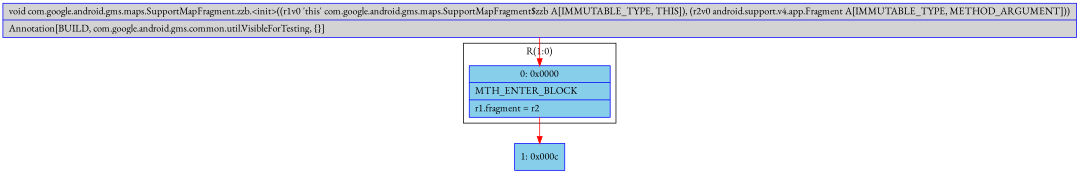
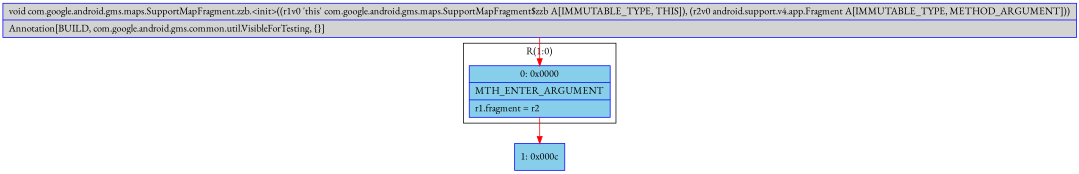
(527, 91) -> (540, 91)
